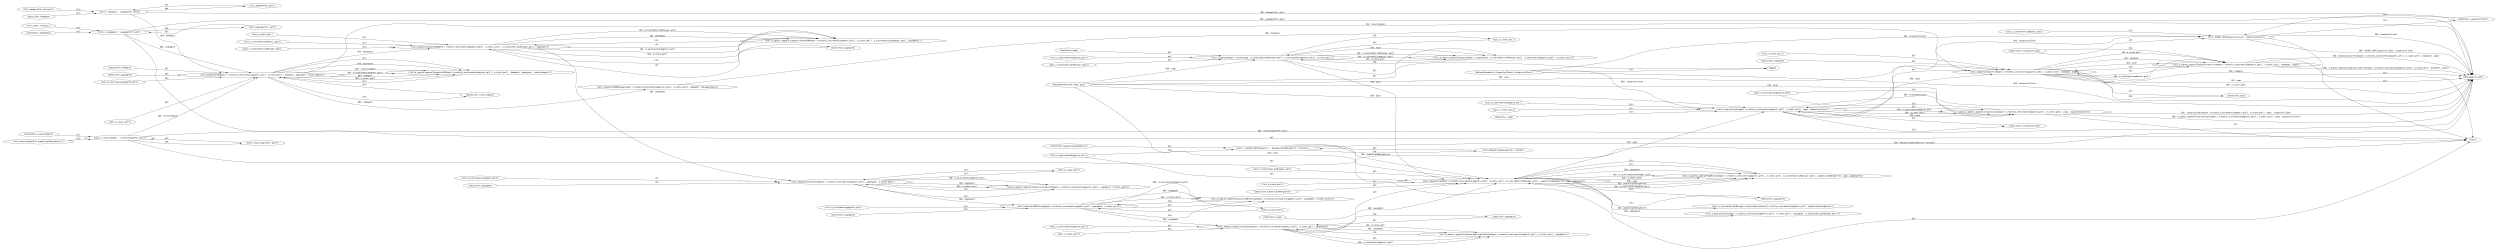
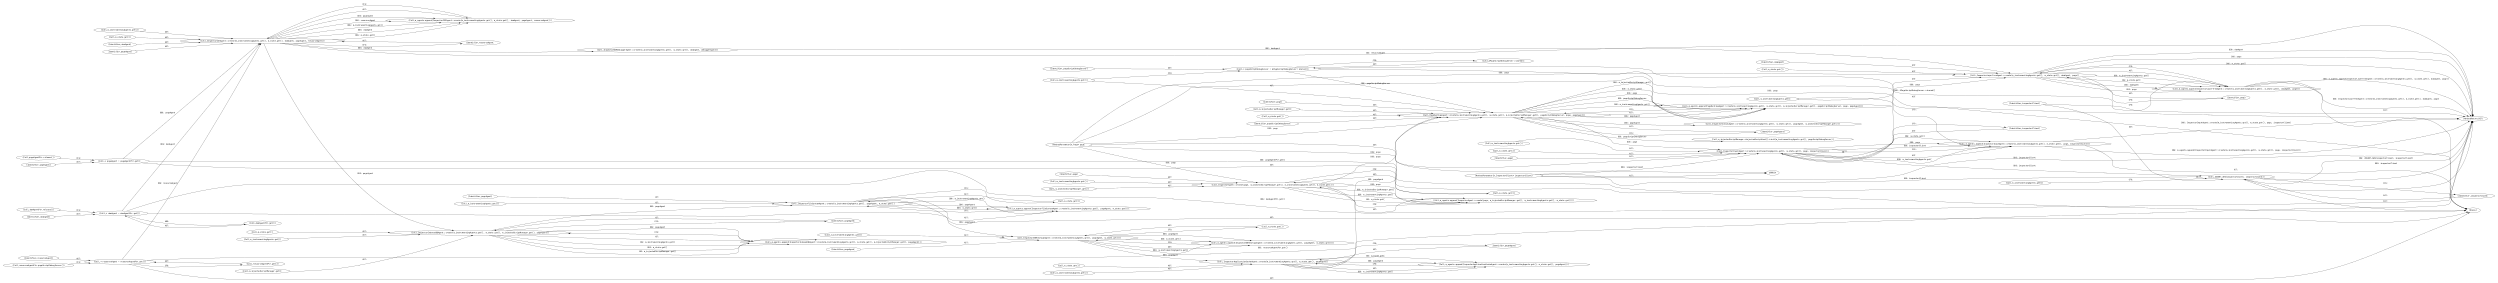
(39, 26) -> (39, 158)
(263, 27) -> none
none -> (1306, 219)
